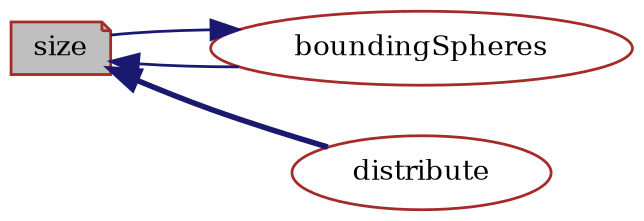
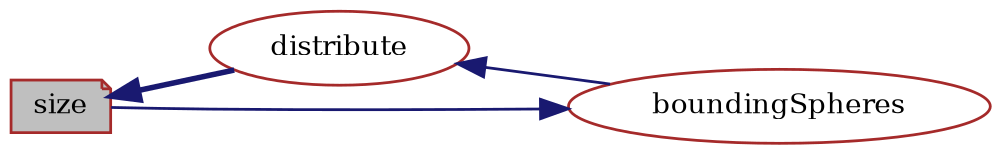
(189, 66) -> (548, 76)
